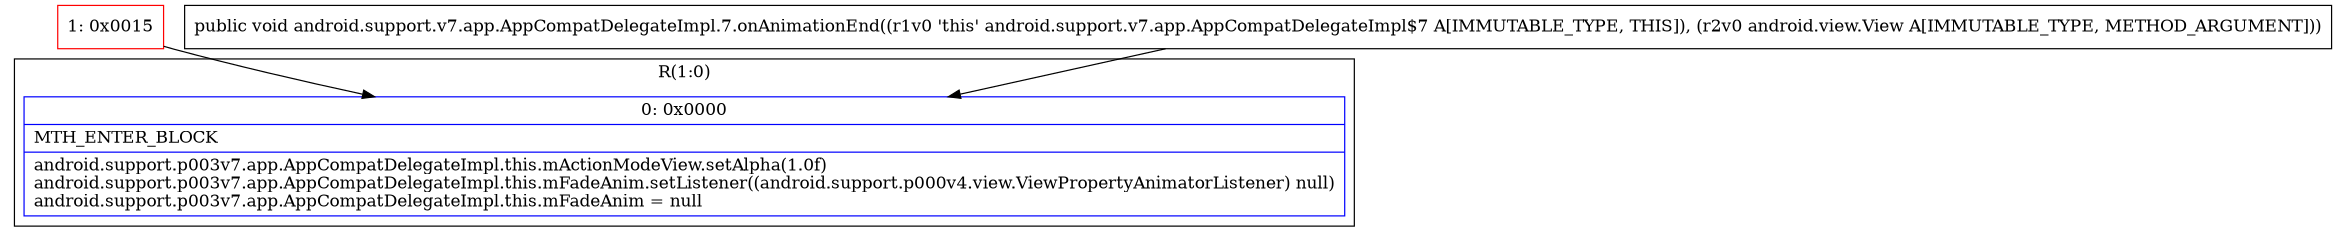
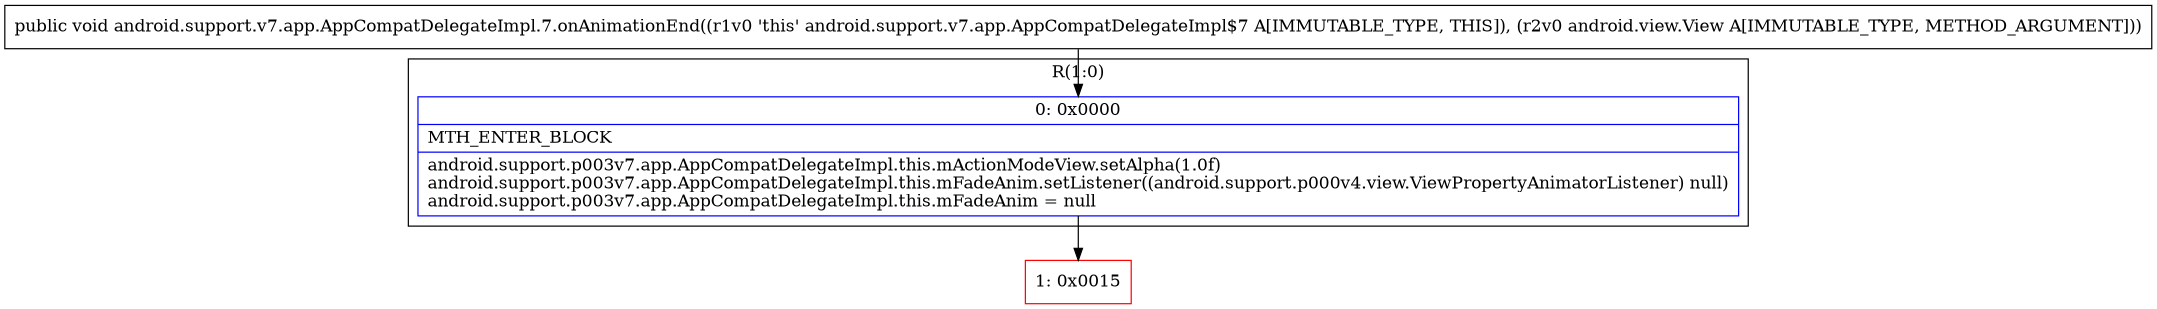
(263, 72) -> (1078, 234)
